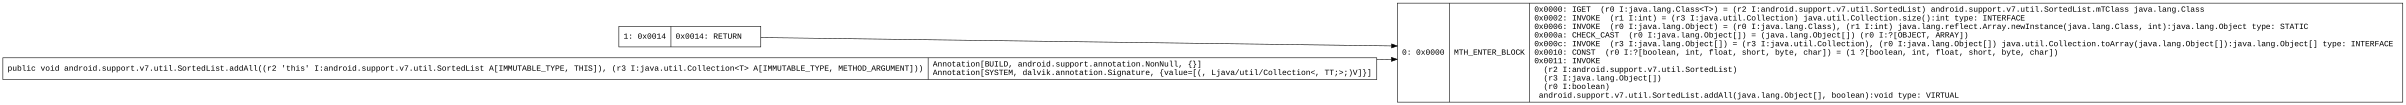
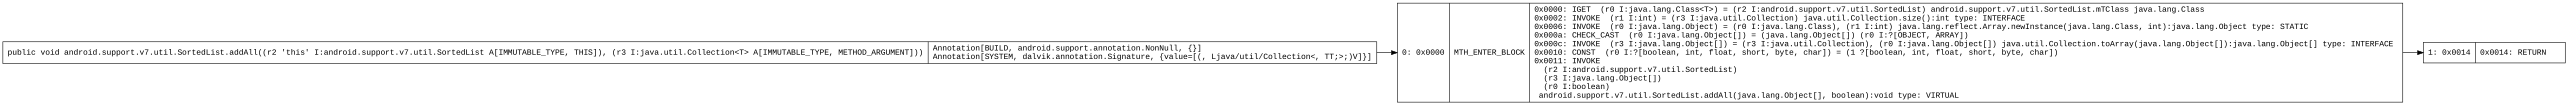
(1076, 42) -> (2410, 53)
